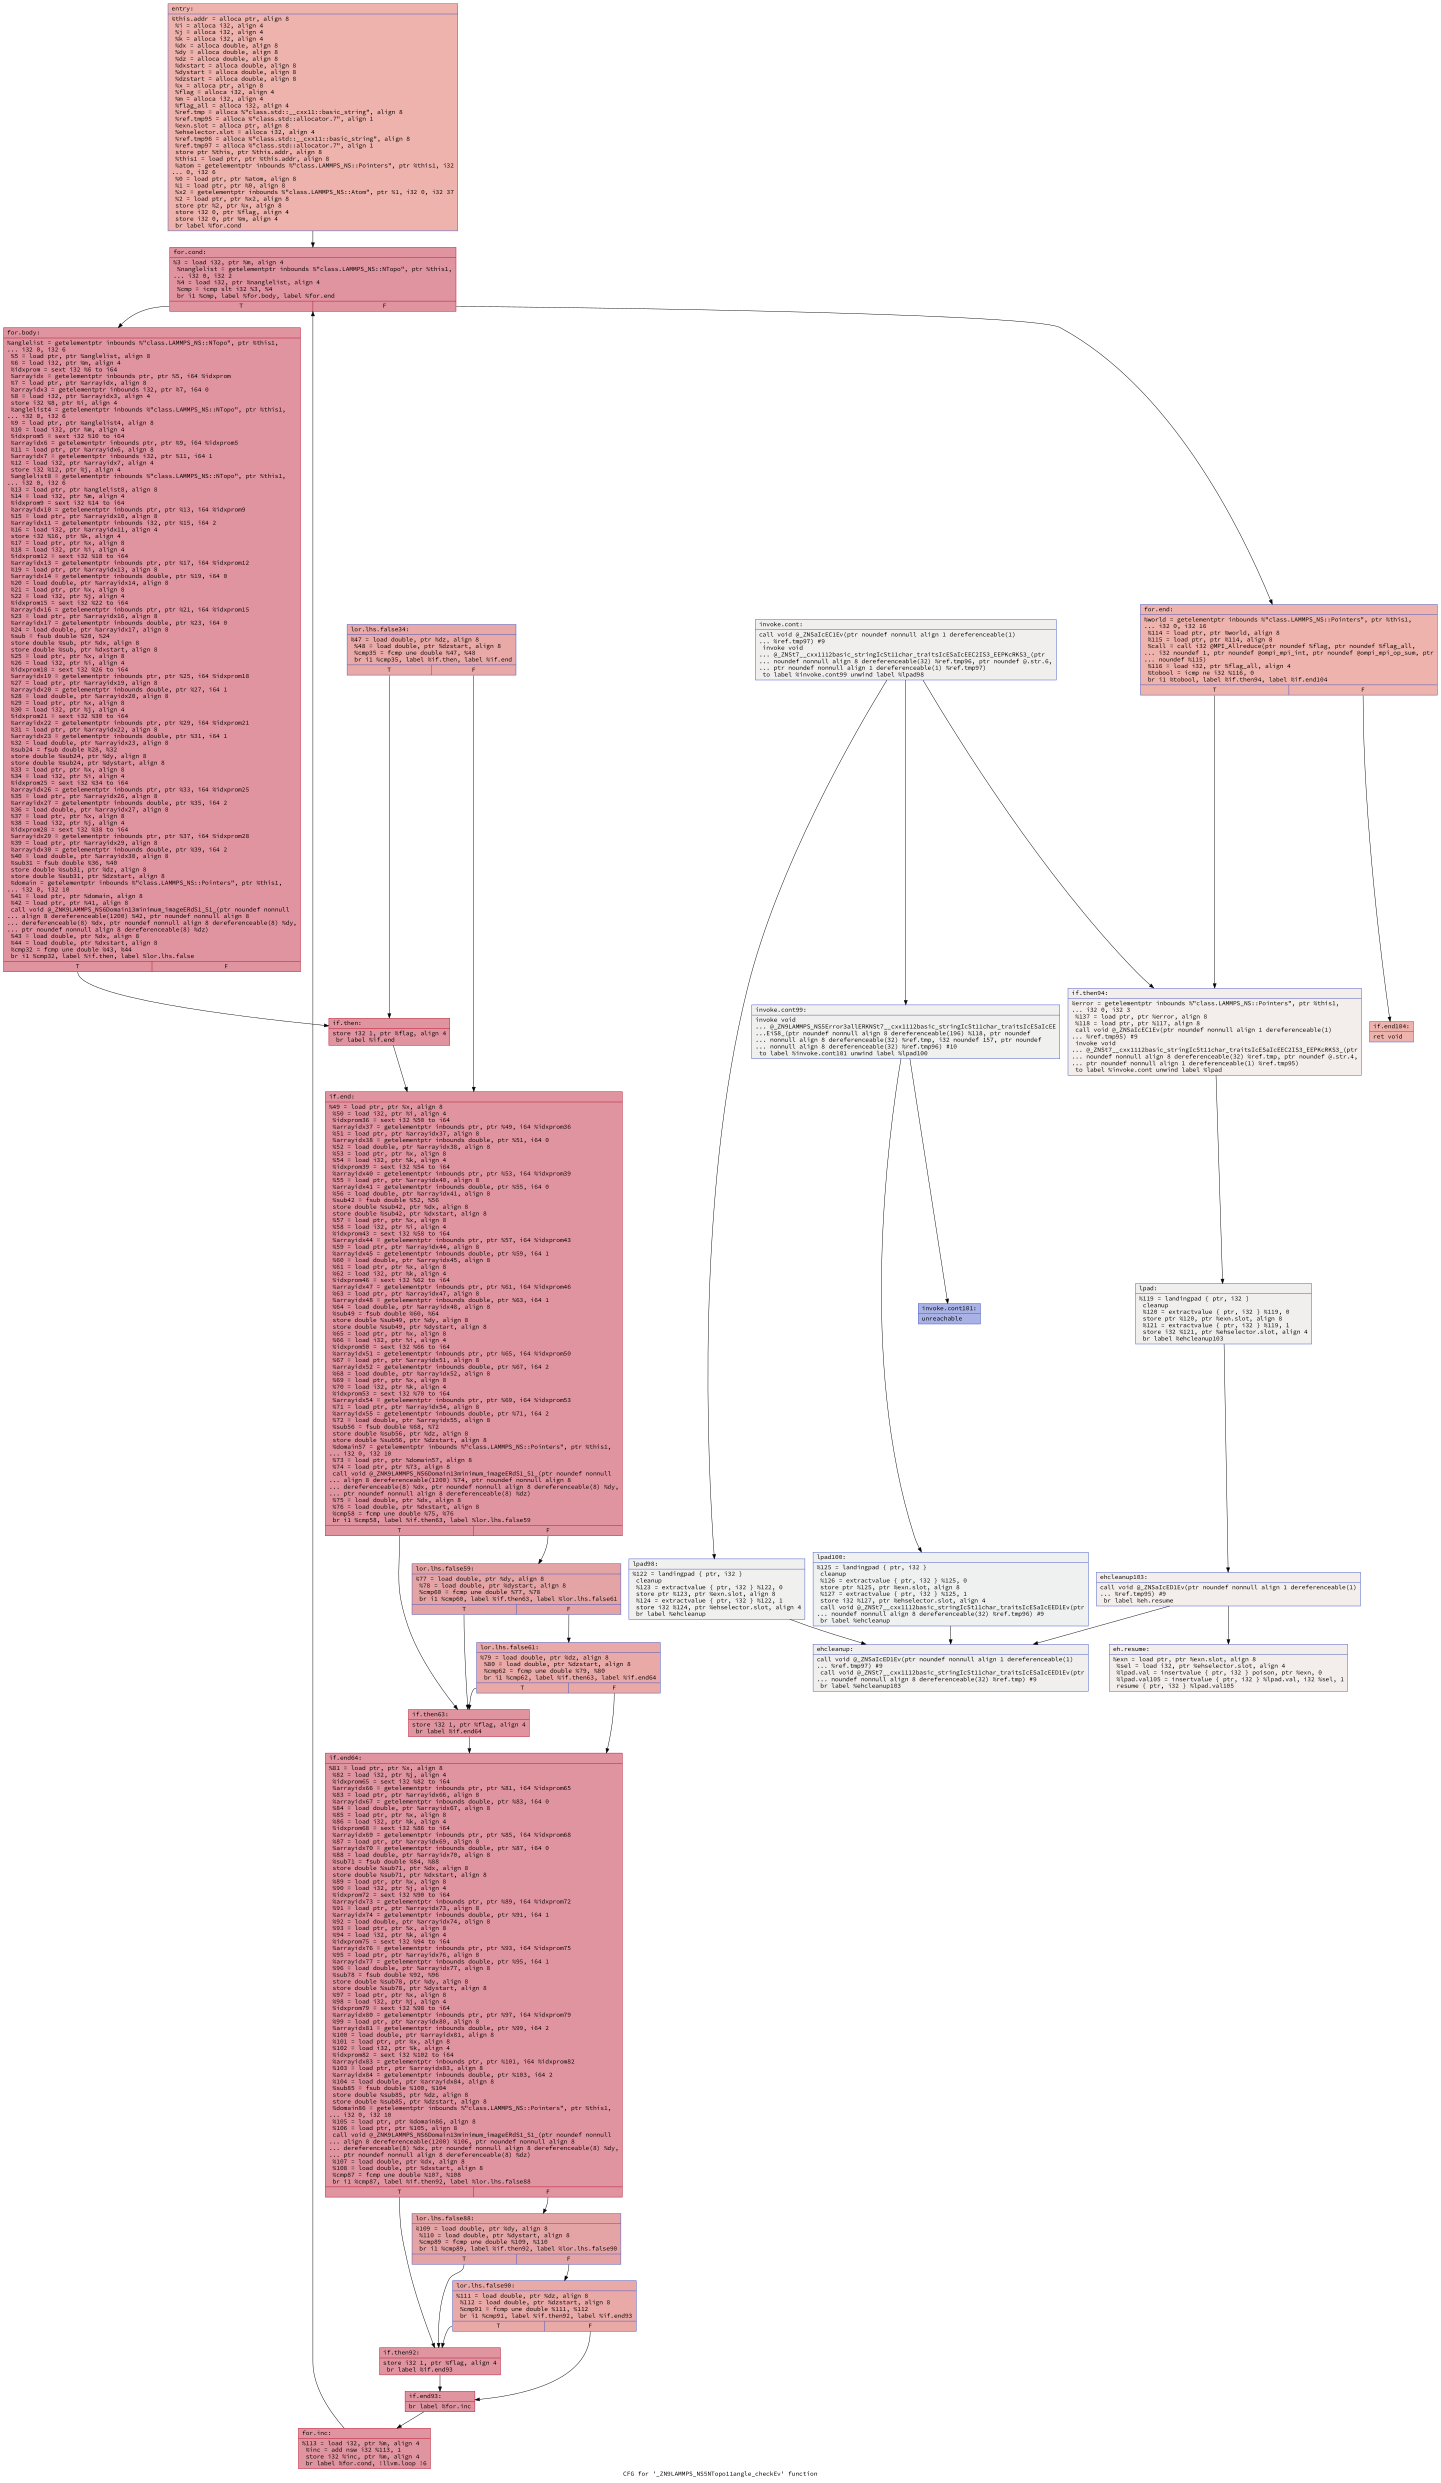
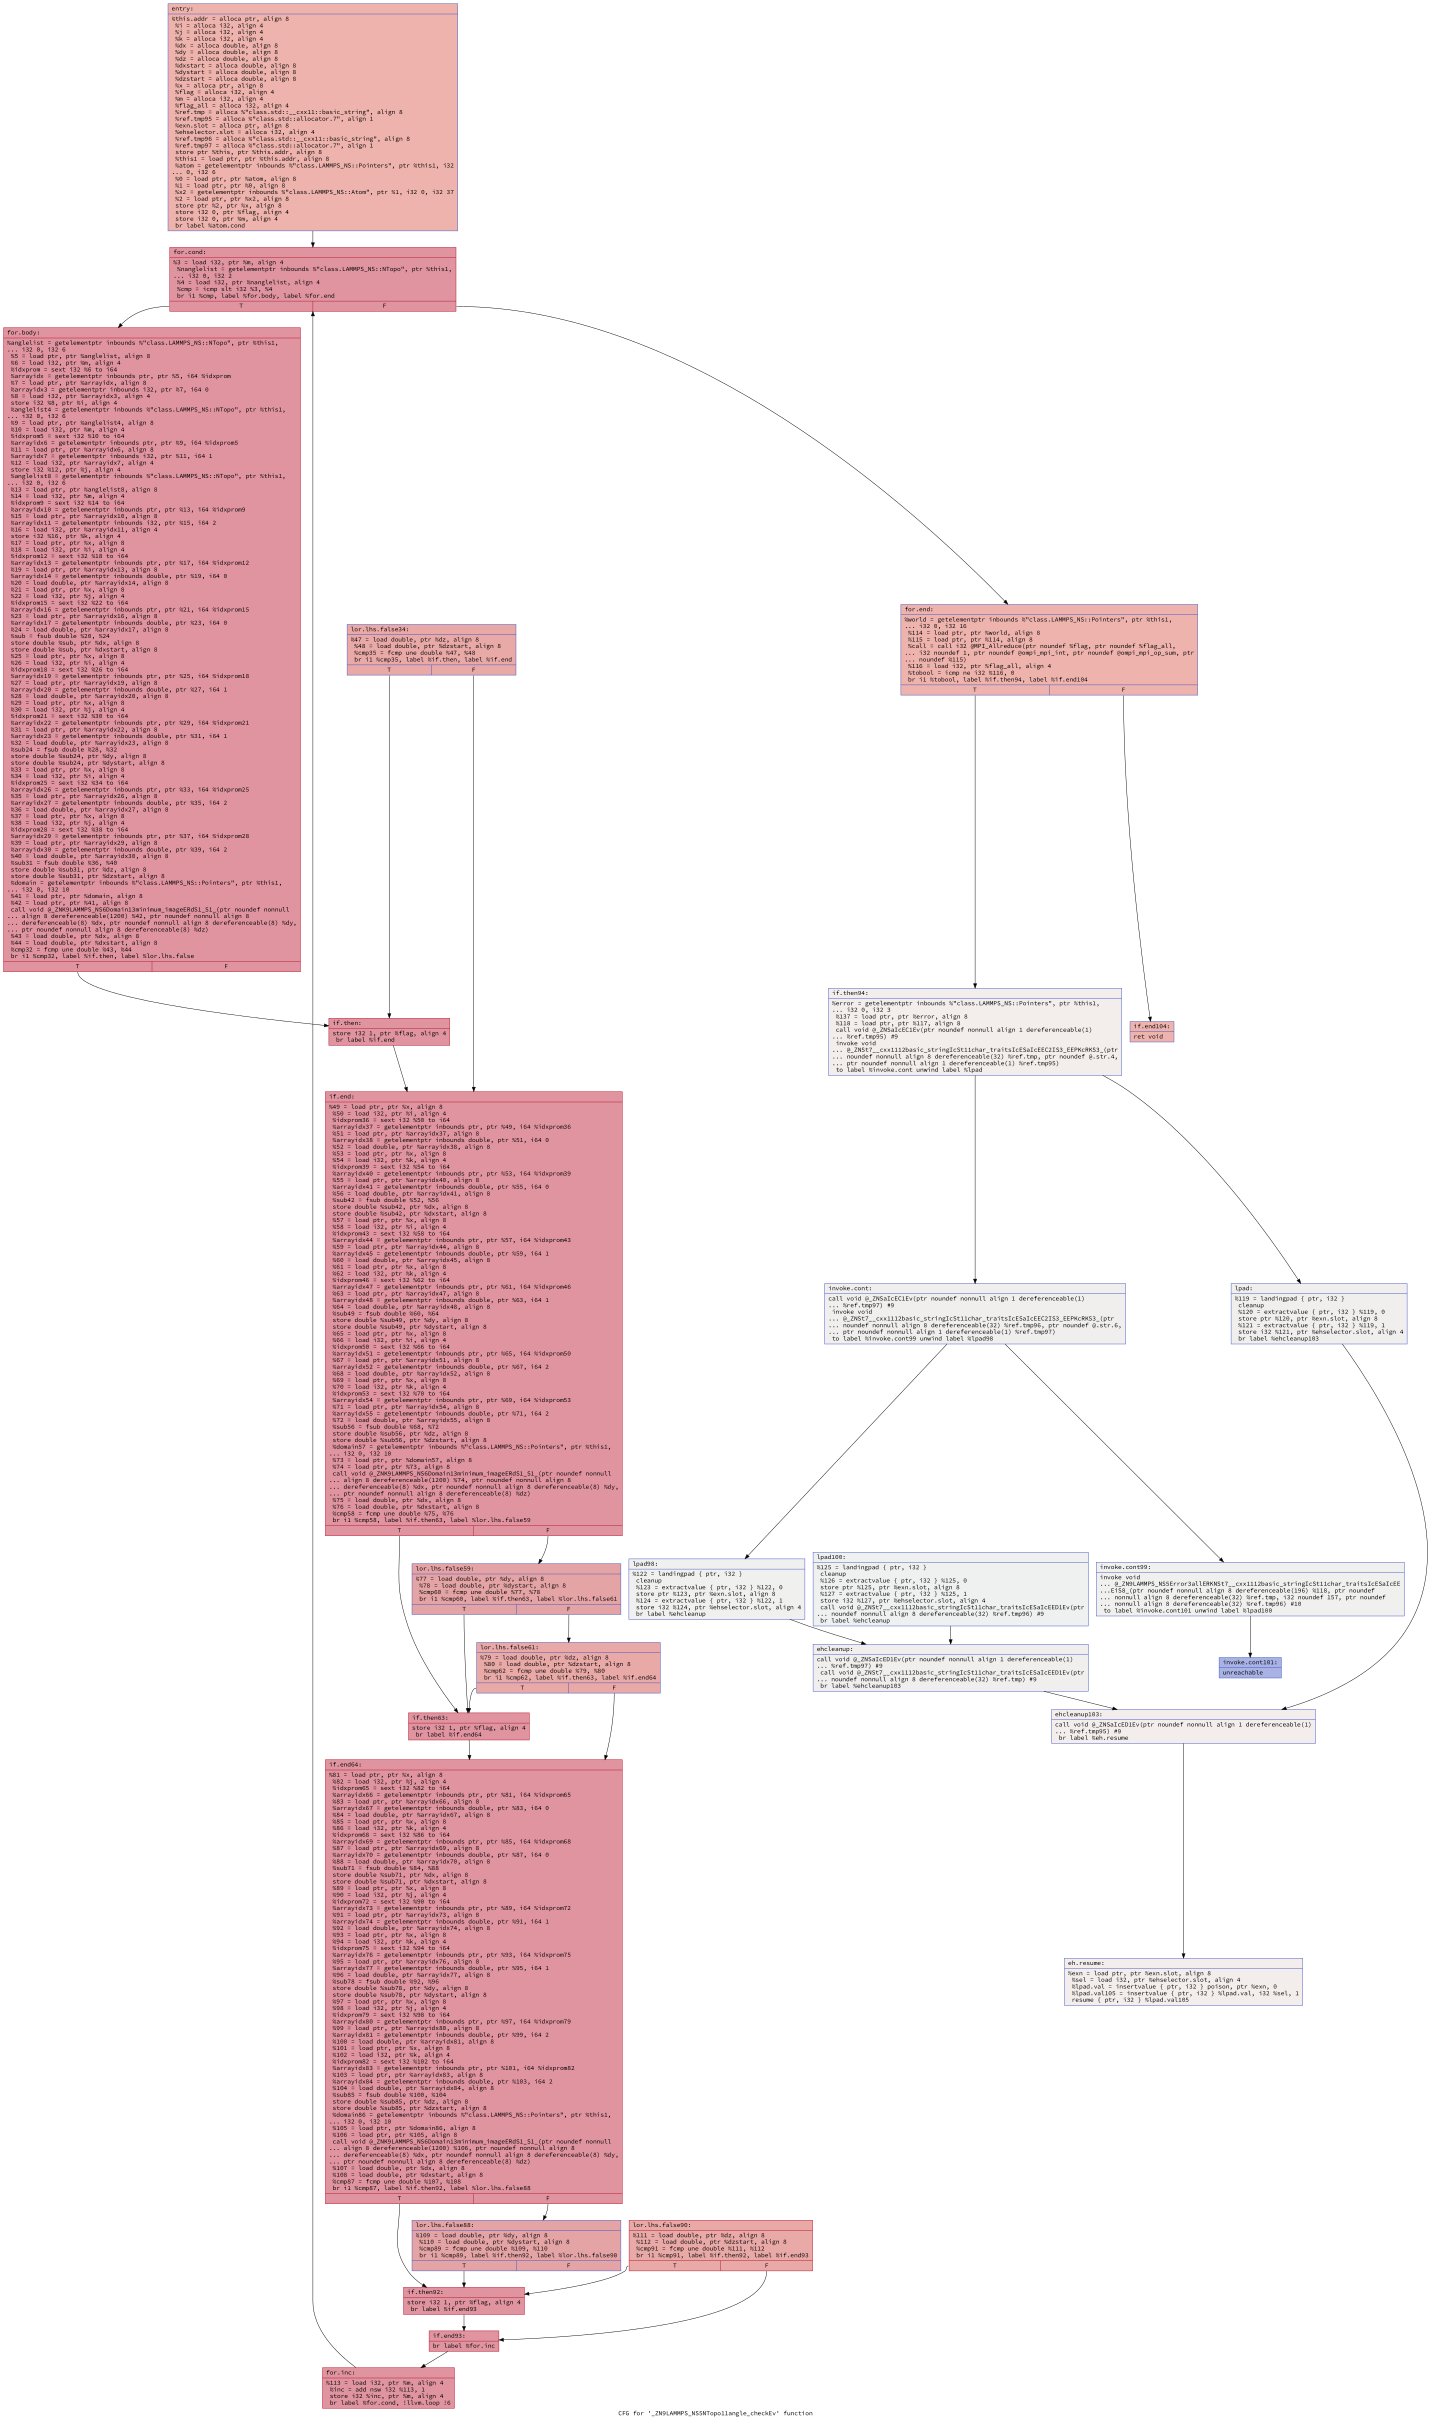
(206, 226) -> (208, 226)
(1027, 840) -> (975, 1177)
(882, 1305) -> none
(1104, 1624) -> (1078, 1700)
(568, 2271) -> none
(544, 2306) -> (721, 2246)
